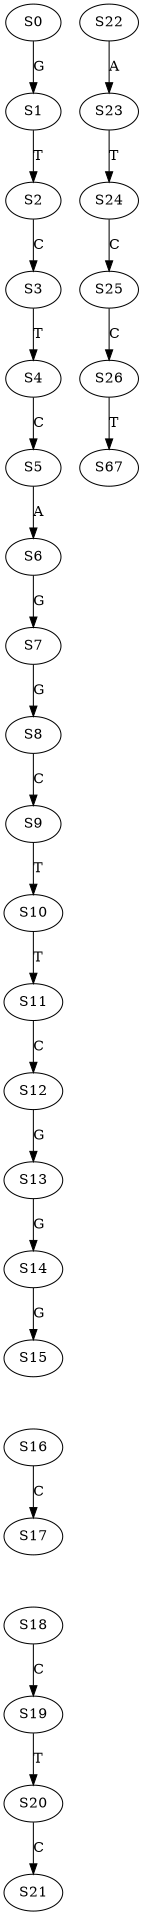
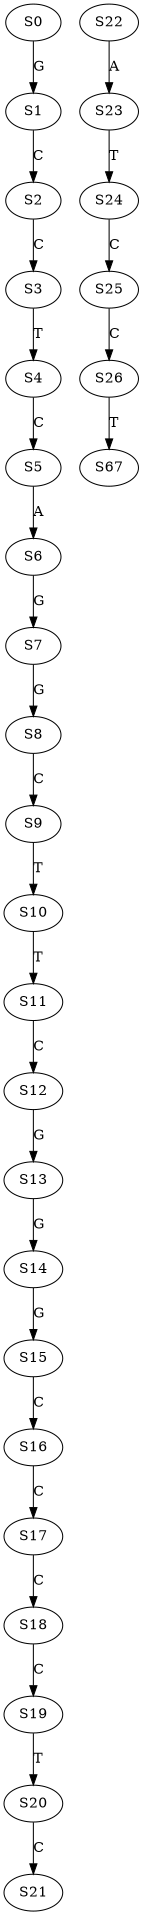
(38, 156) -> (38, 156)
none -> (33, 1398)
none -> (33, 1576)
